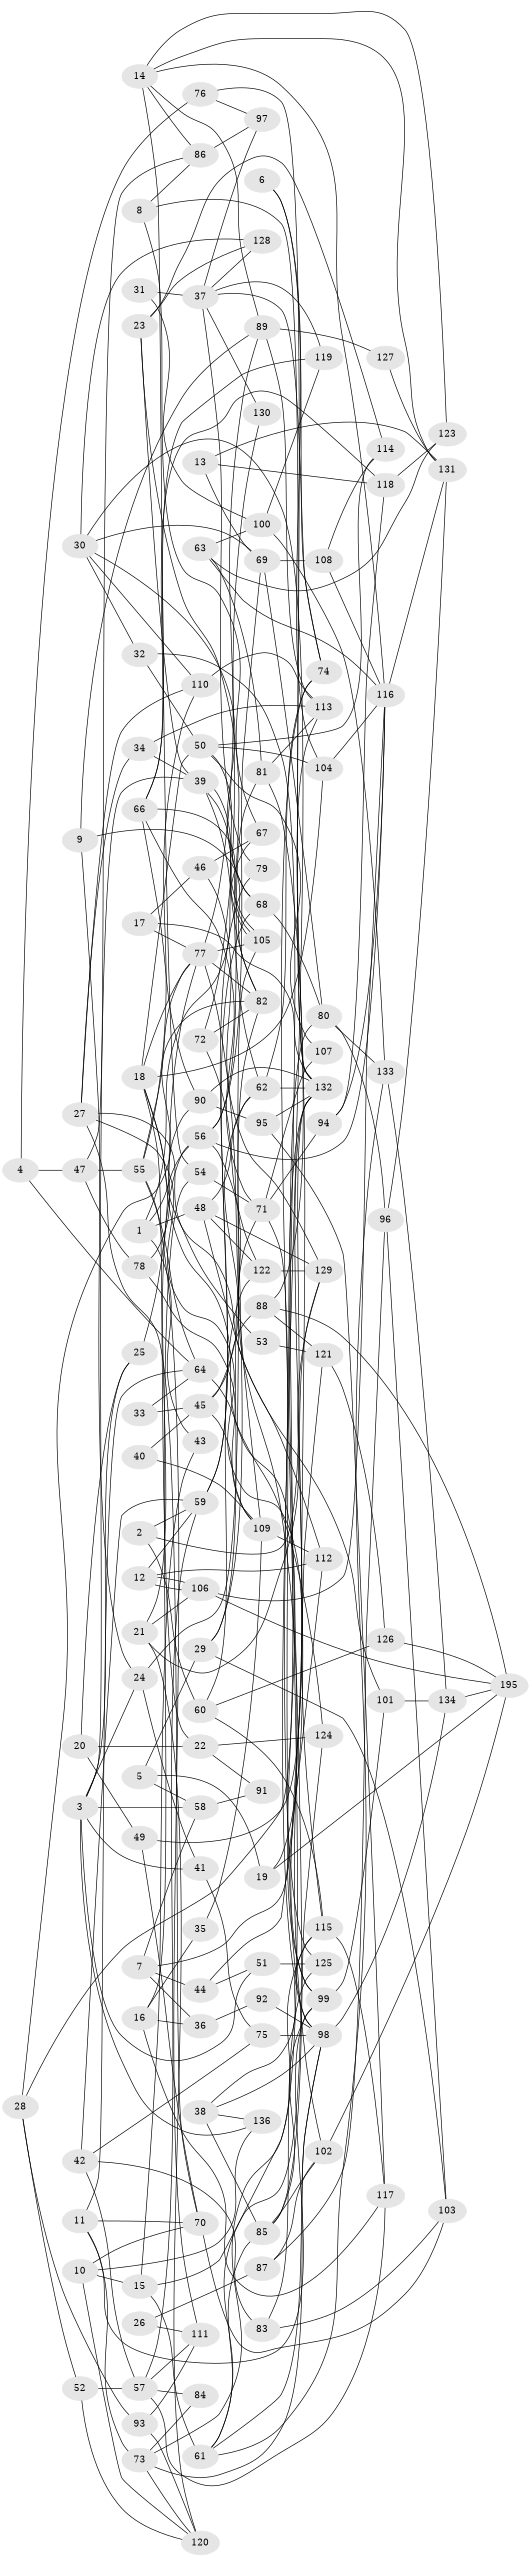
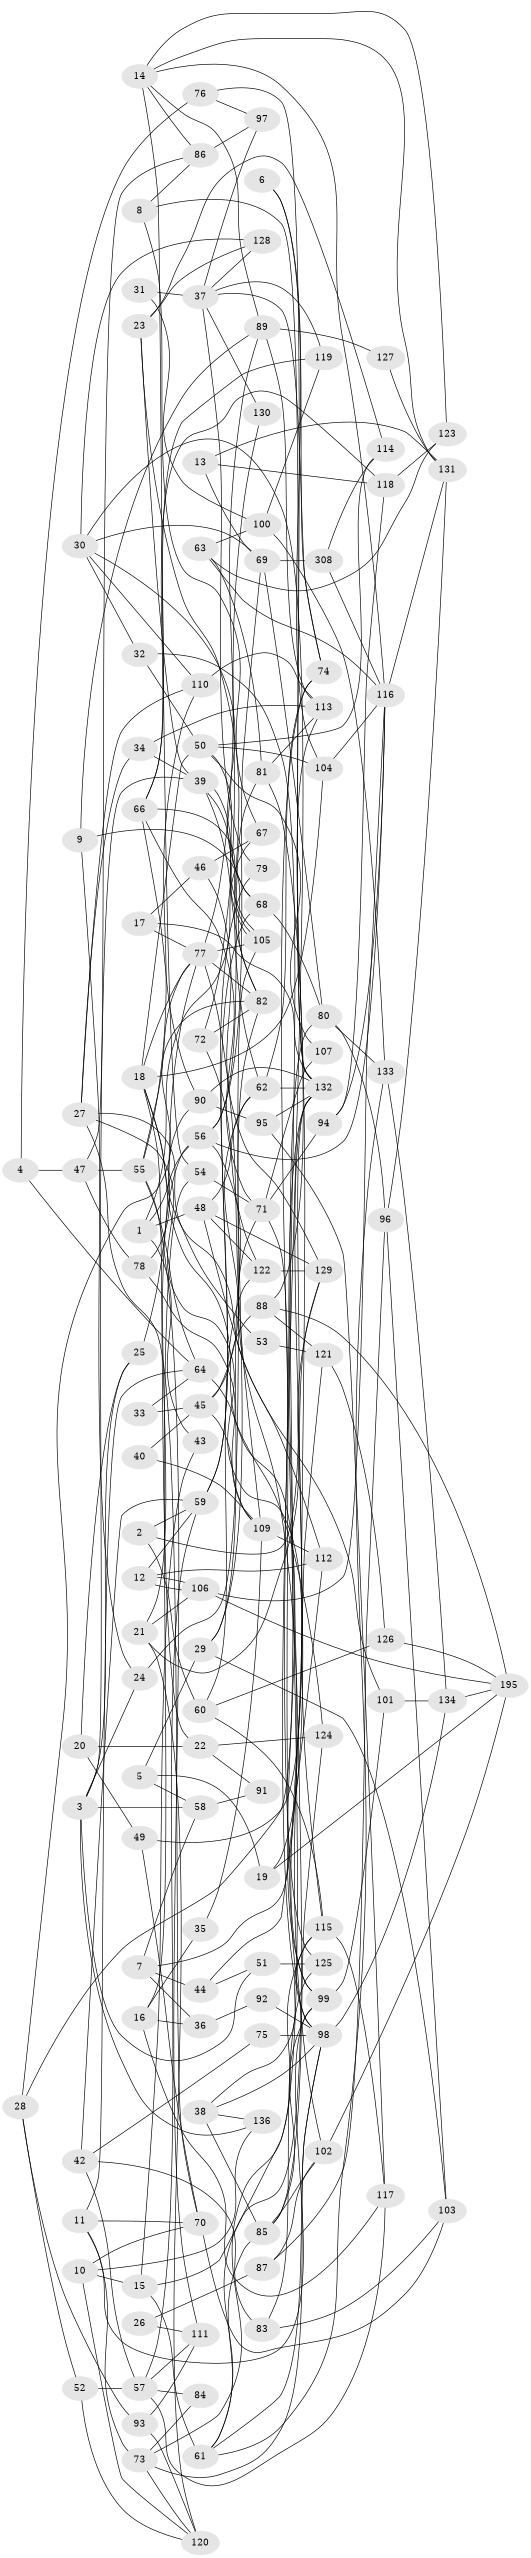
(324, 561) -> (324, 561)
(200, 1869) -> none
